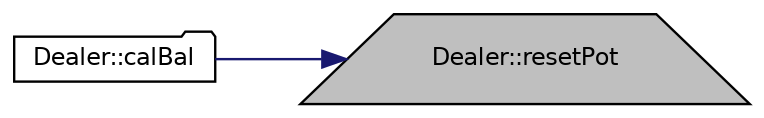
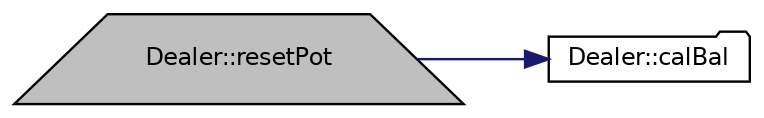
(268, 59) -> (471, 59)
